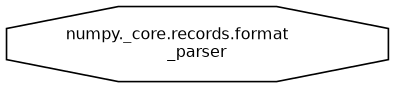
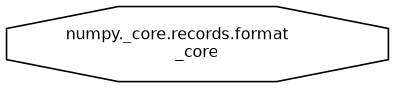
(197, 44) -> (197, 44)
